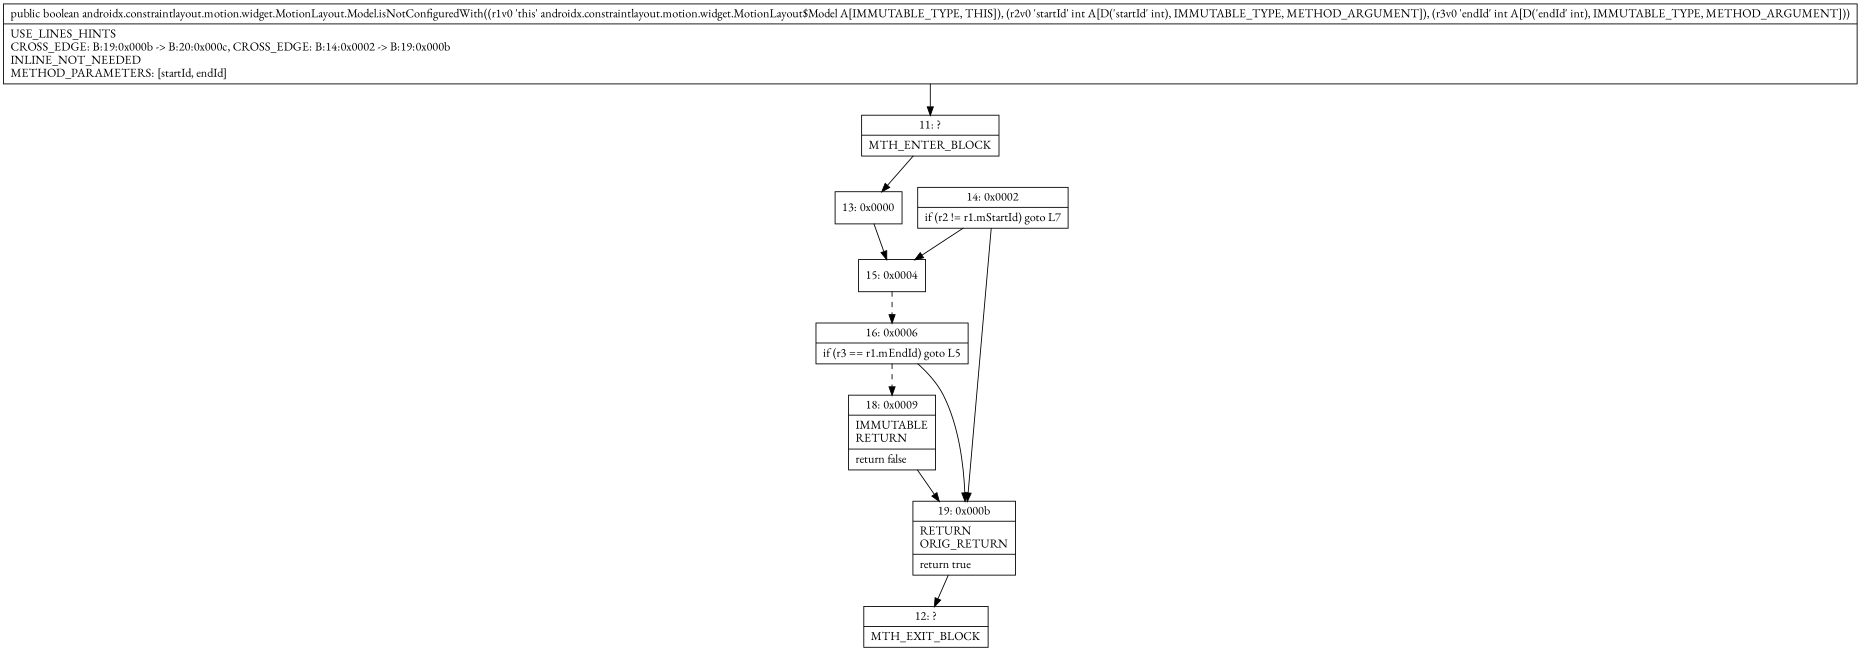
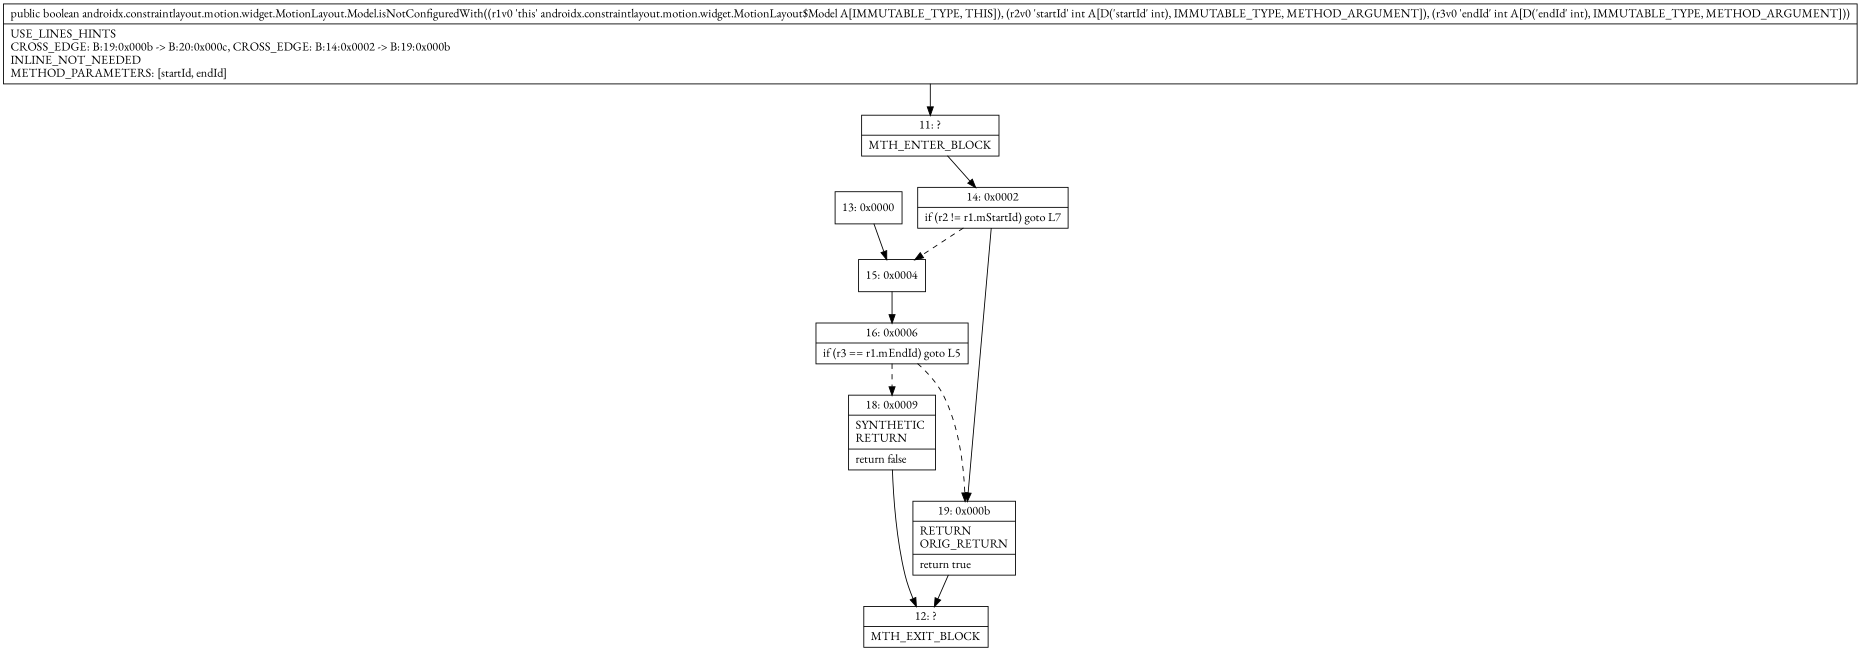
(900, 171) -> (959, 168)
(943, 242) -> (943, 242)
(892, 303) -> (892, 303)
(954, 423) -> (954, 423)
(892, 425) -> (890, 425)
(926, 482) -> (898, 535)
